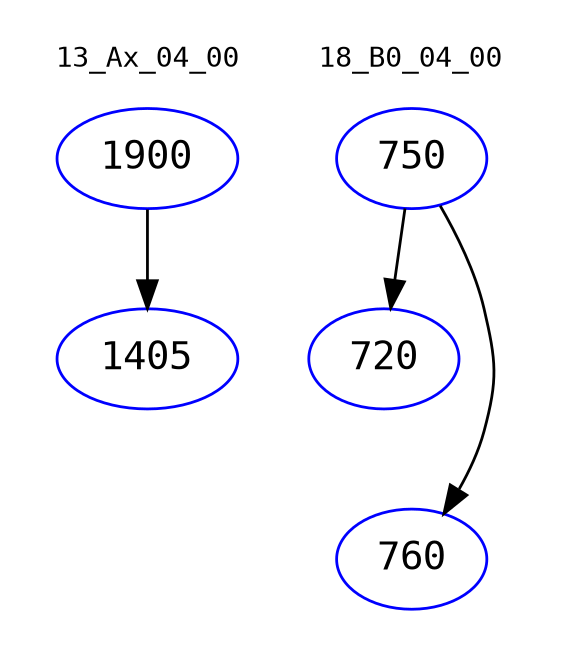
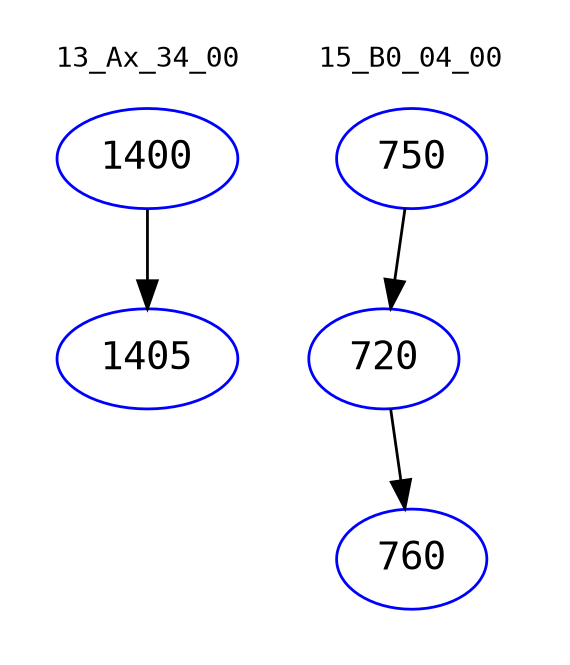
(149, 60) -> (149, 60)
(412, 60) -> (412, 60)
(147, 159) -> (147, 159)
(492, 346) -> (396, 445)
